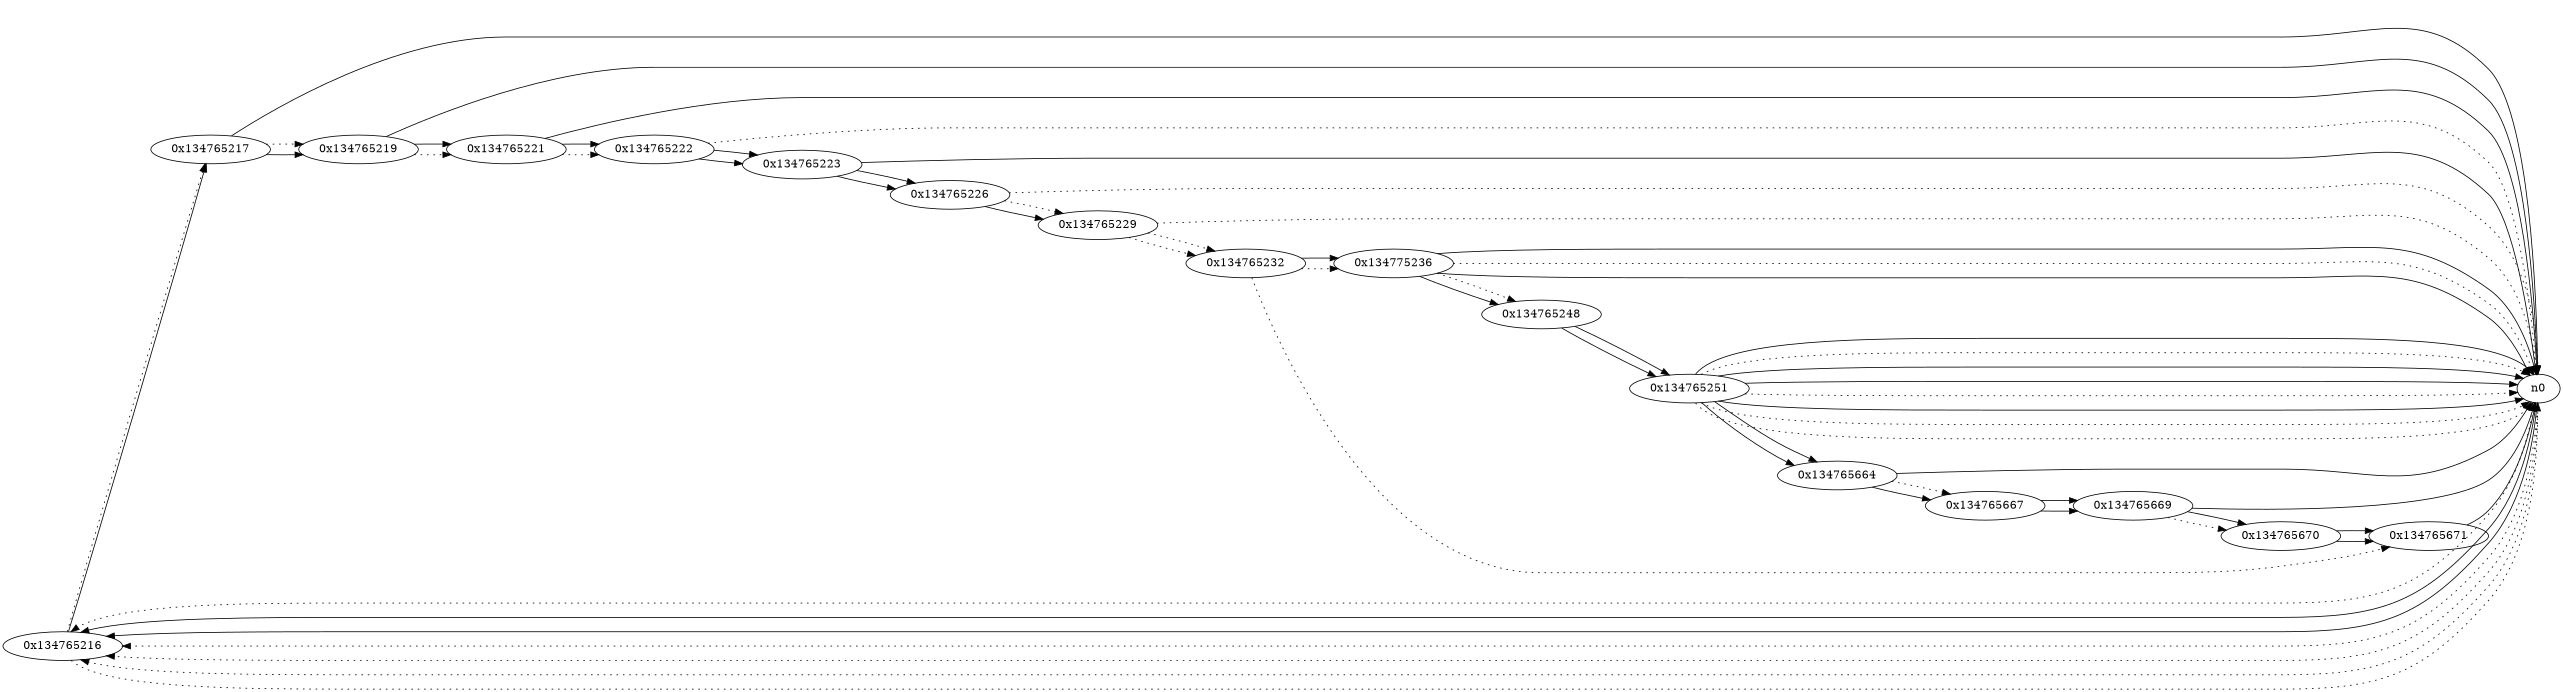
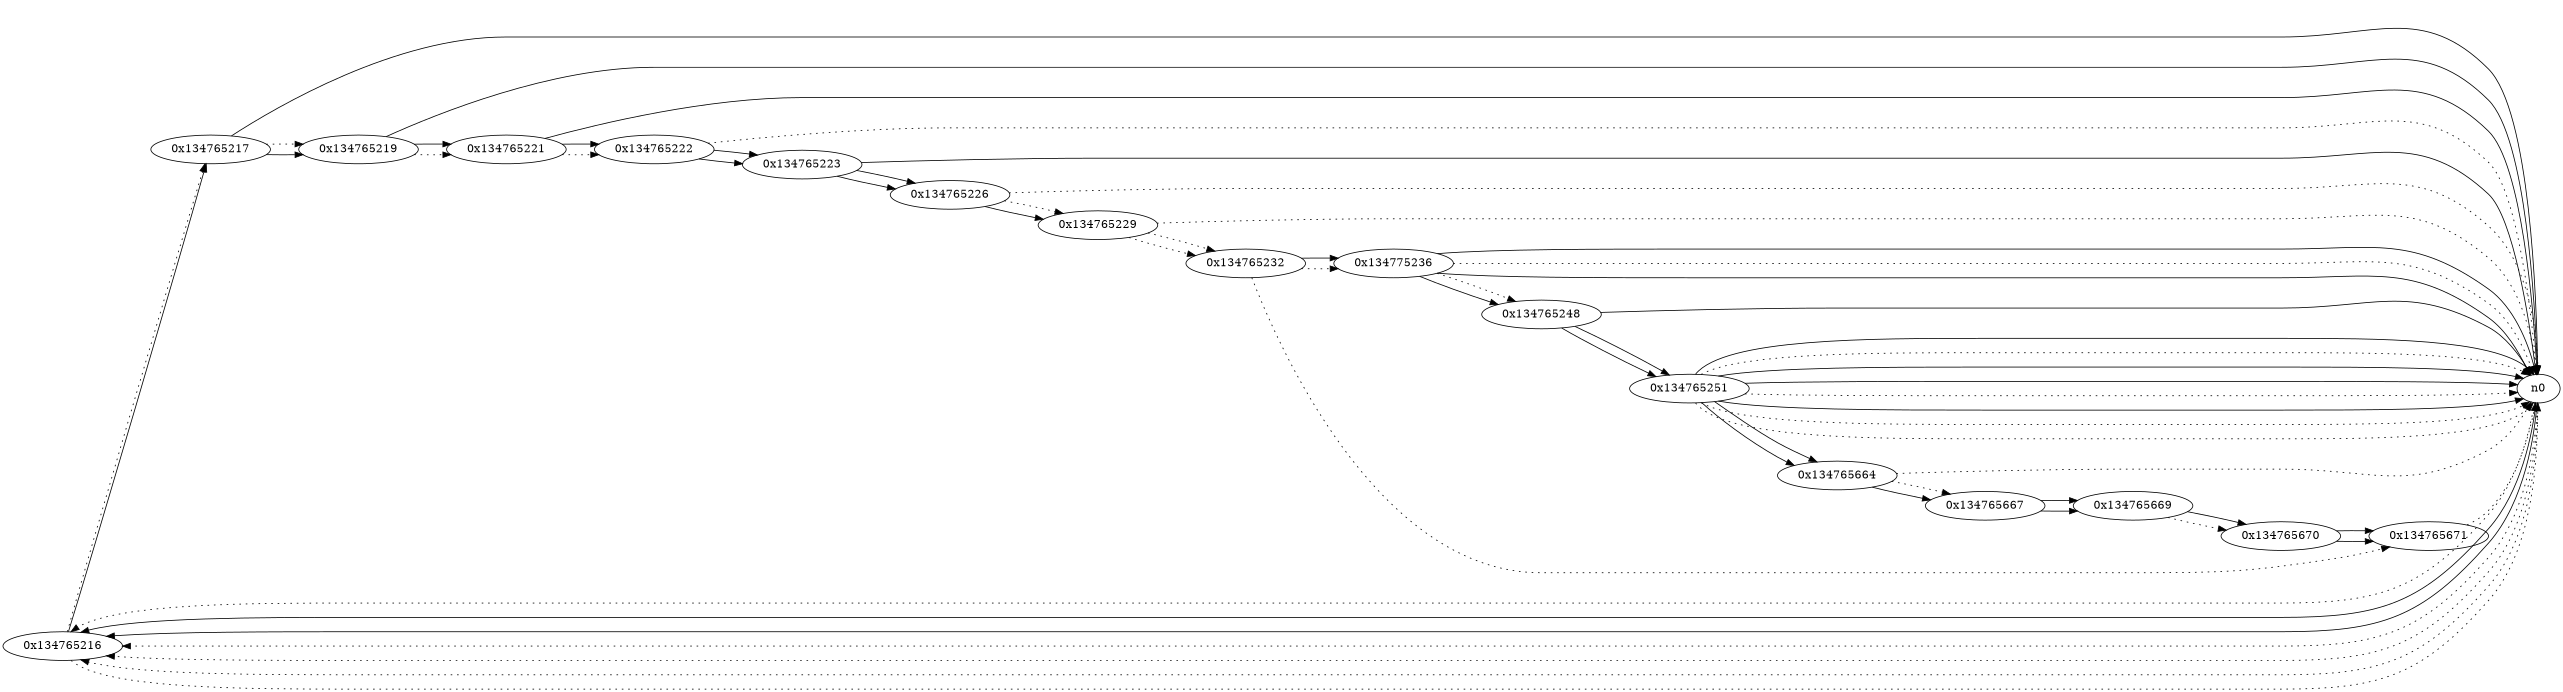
(2223, 469) -> (2223, 469)
(2512, 476) -> (2512, 476)
(2384, 504) -> (2075, 308)
